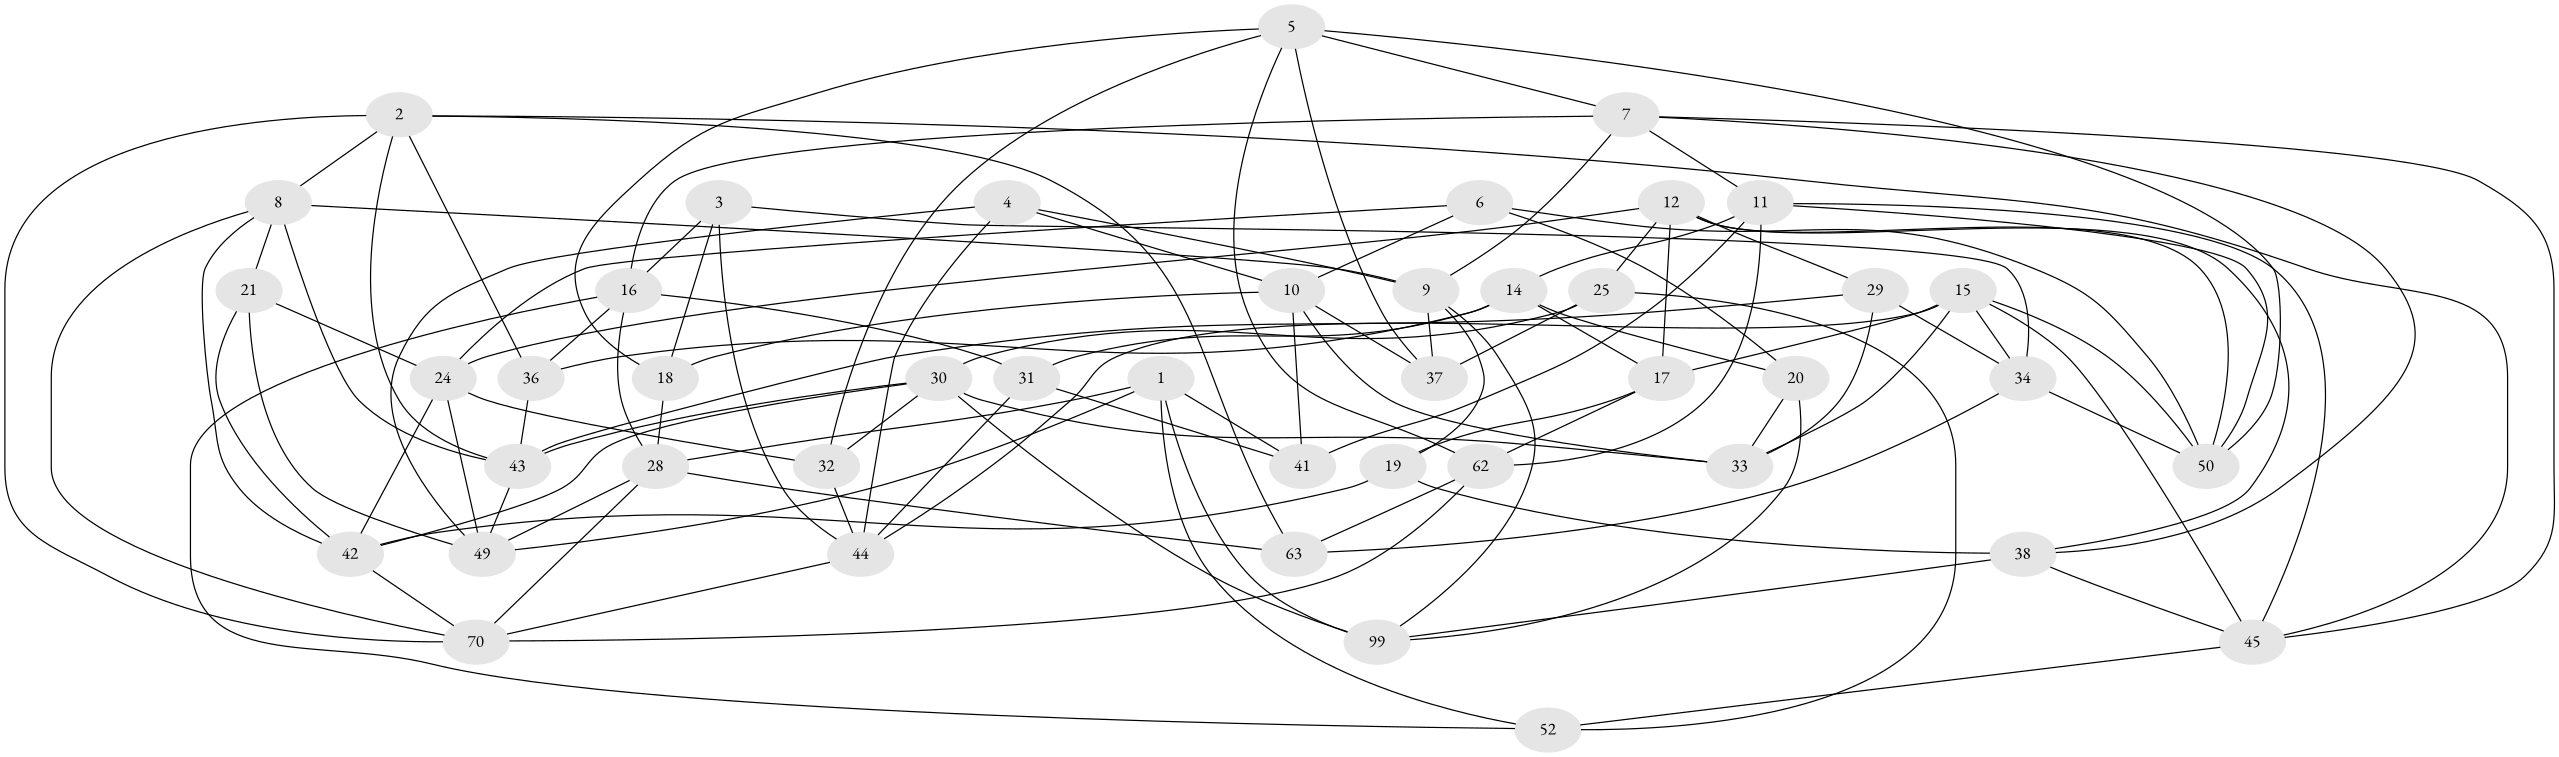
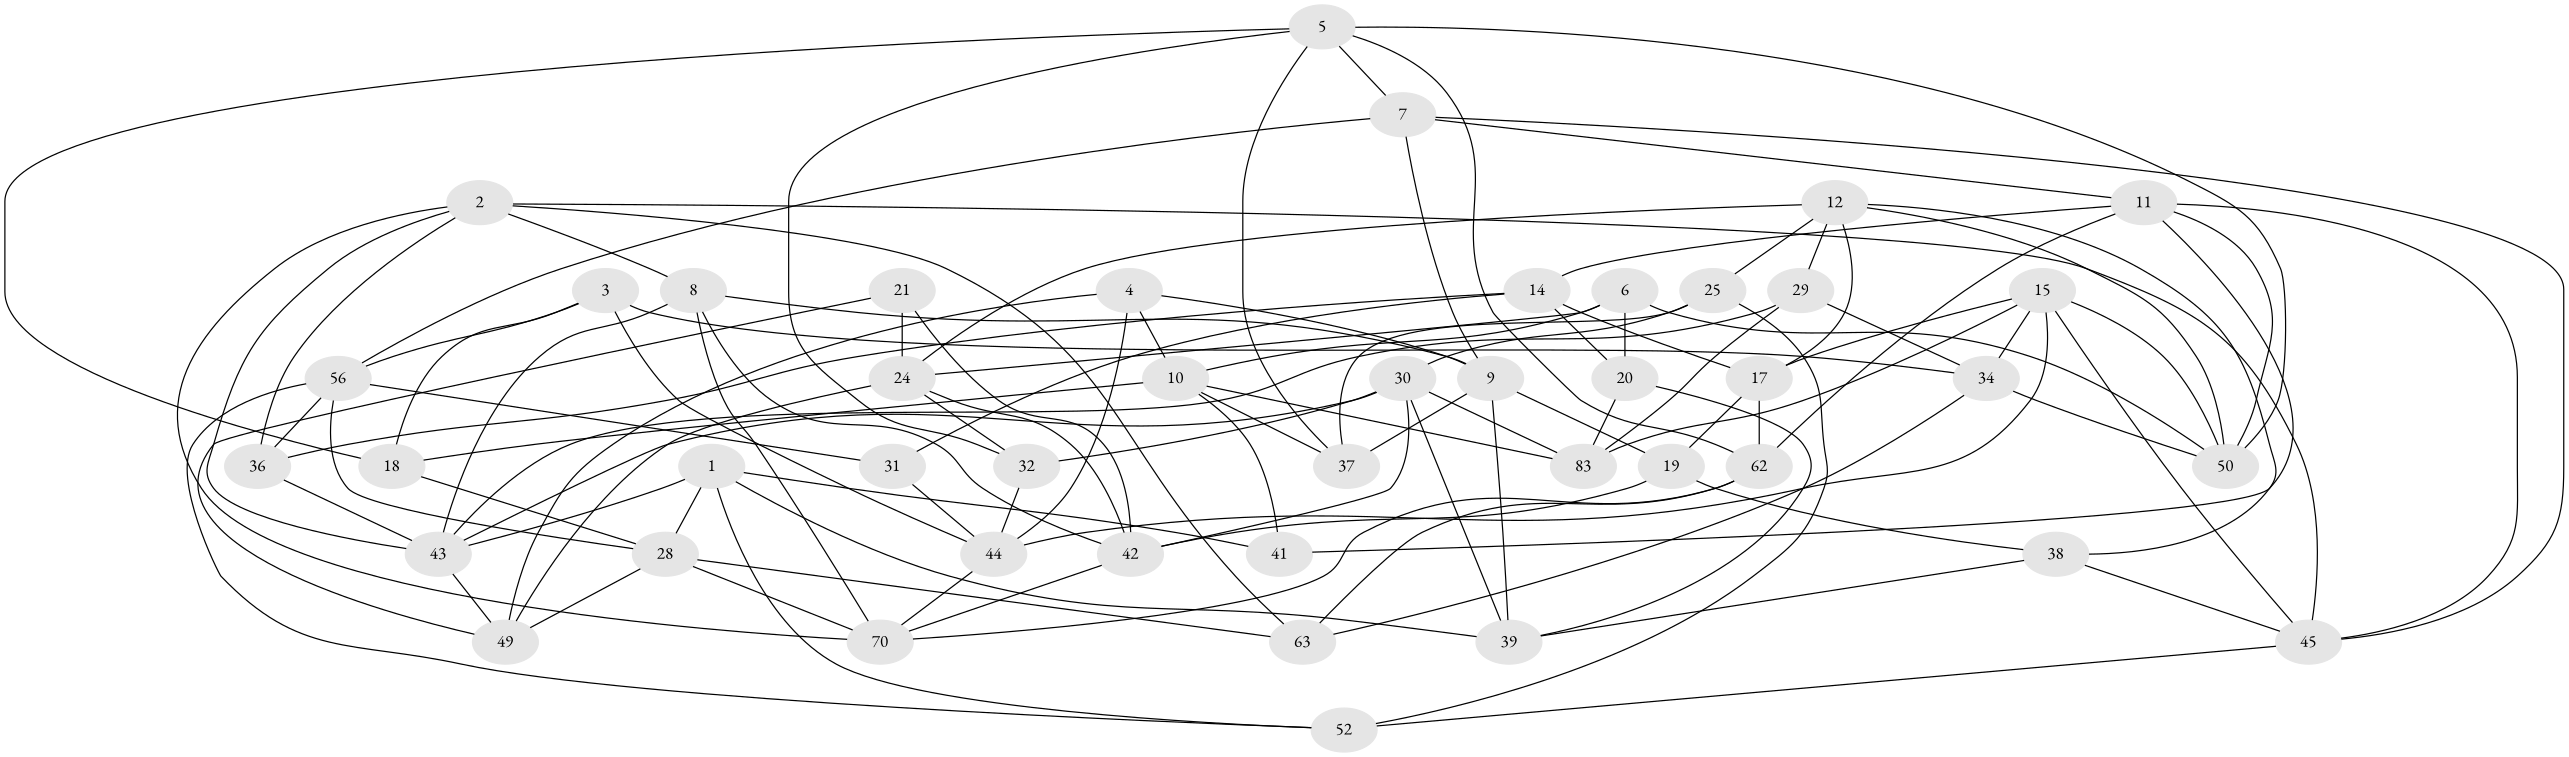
(2286, 211) -> none
(264, 247) -> none
(629, 291) -> (338, 378)
(1154, 419) -> none
(1740, 466) -> (1583, 466)
(816, 502) -> (578, 515)
(1377, 642) -> (1509, 642)
